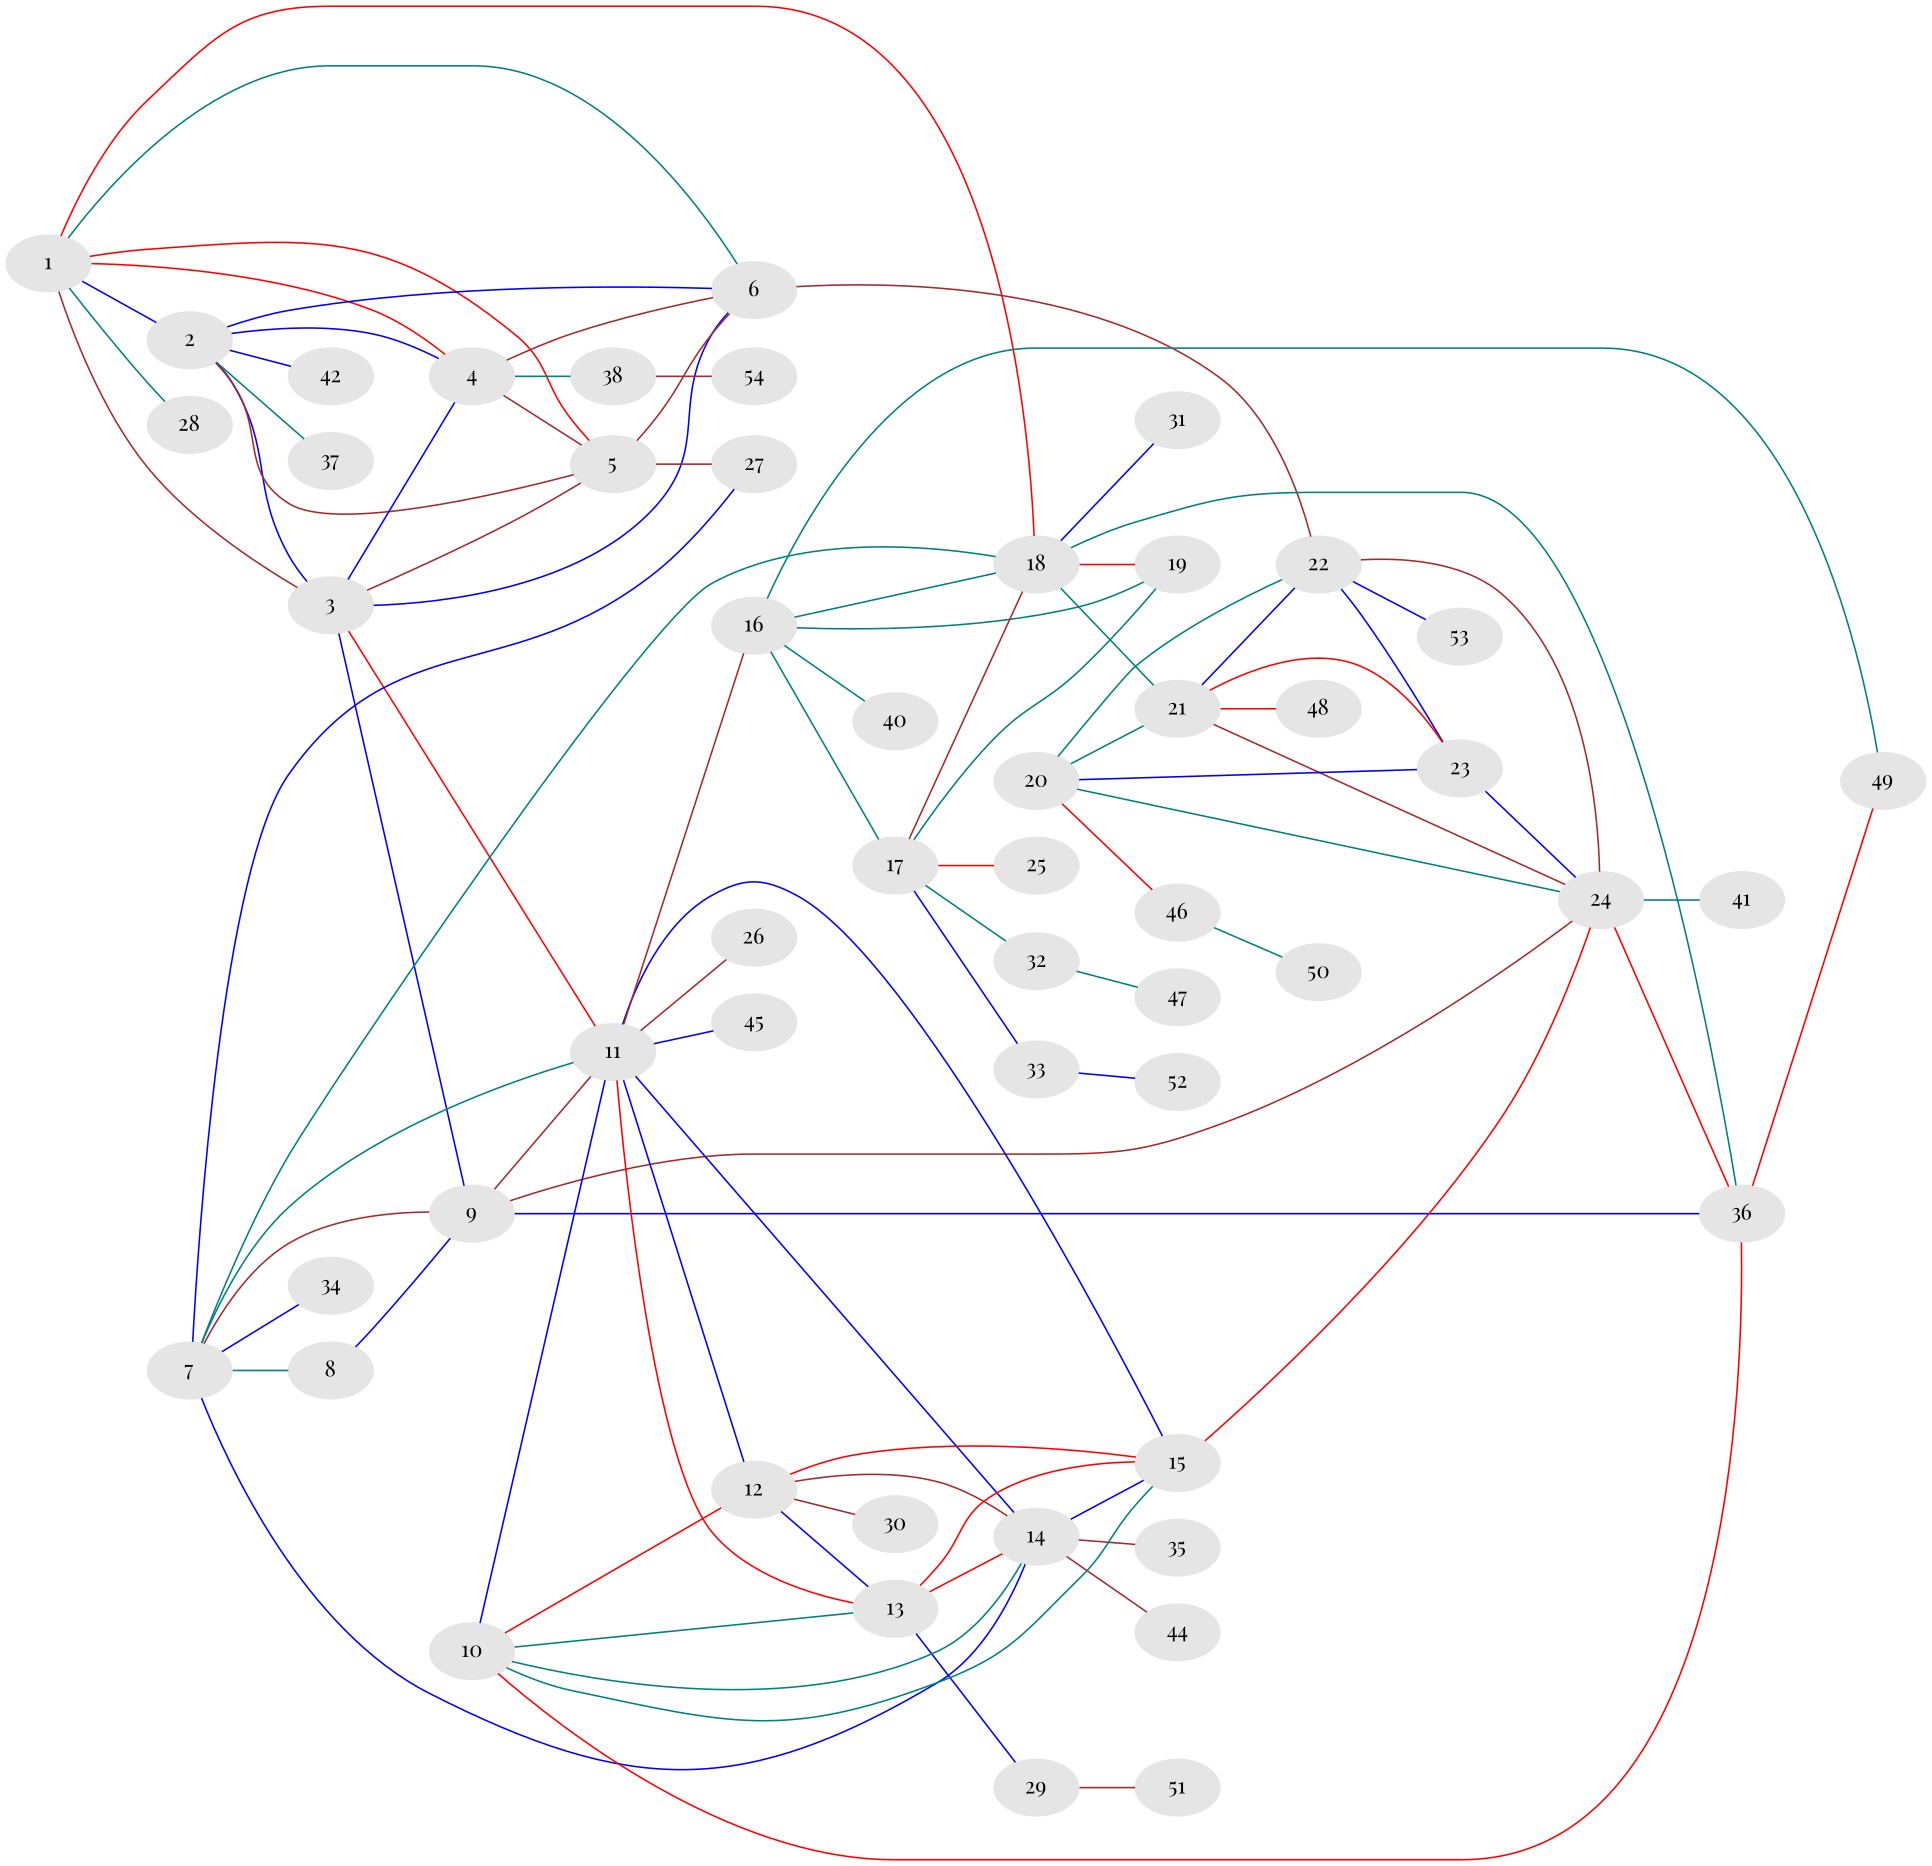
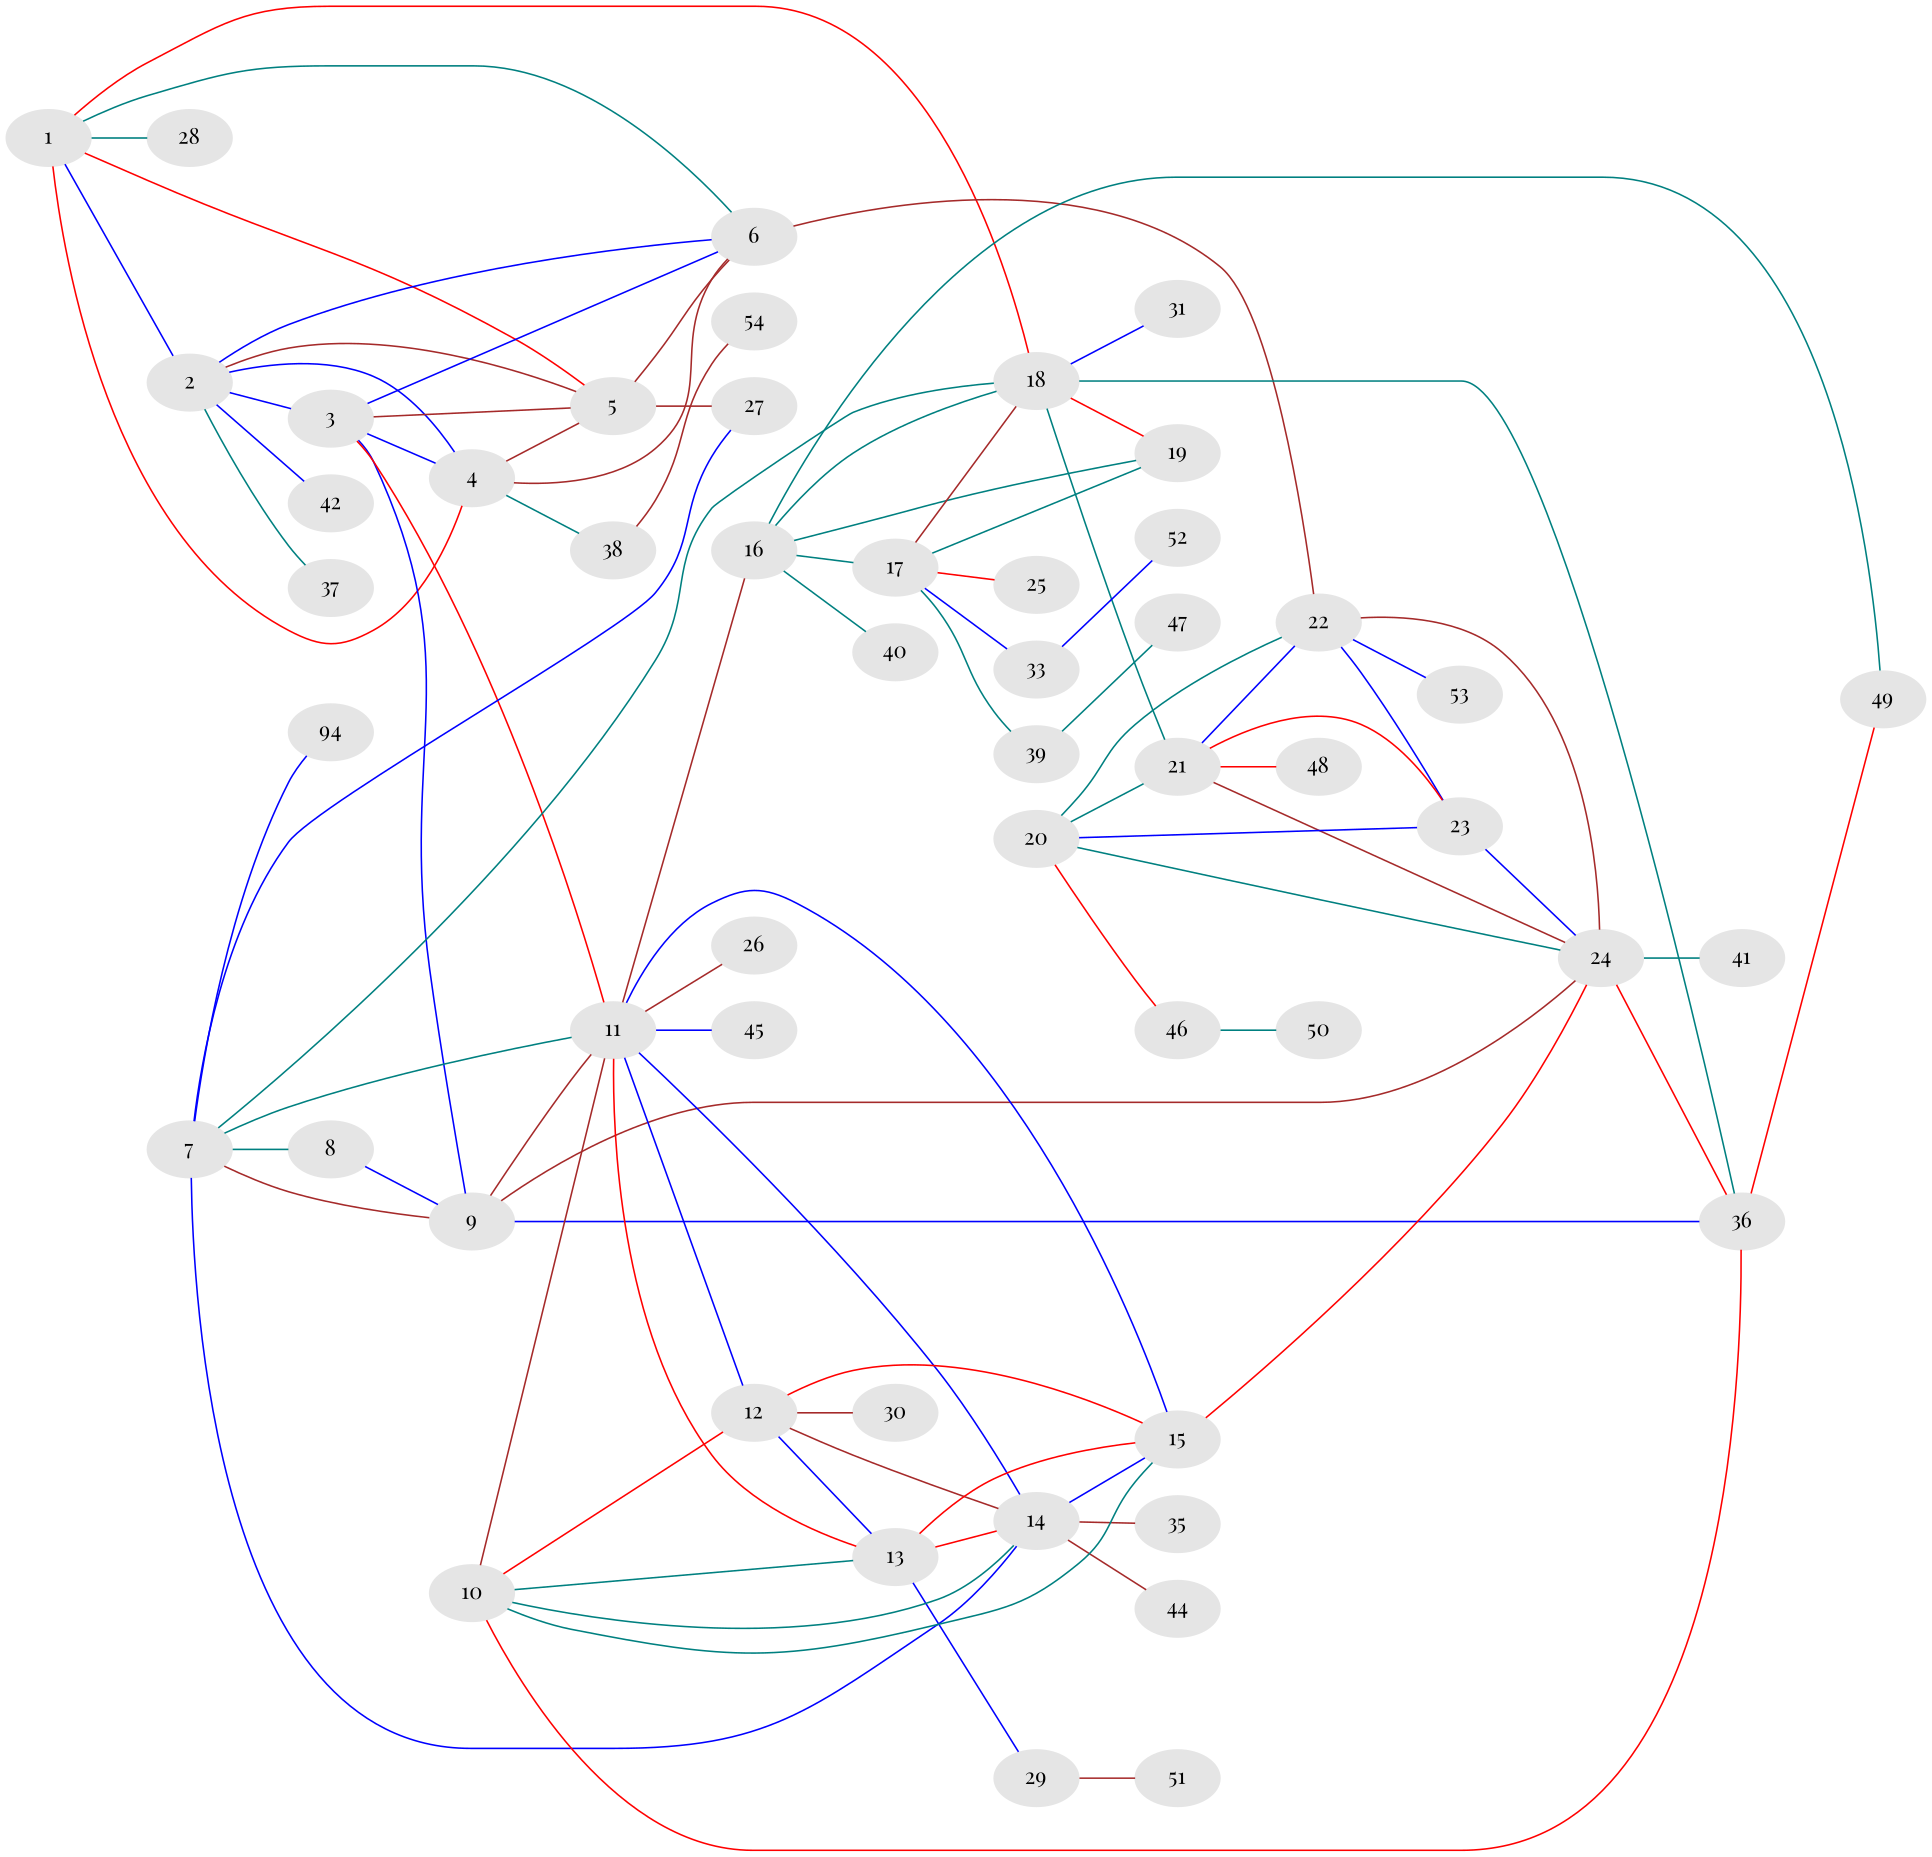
(146, 465) -> none
(1036, 961) -> (1036, 754)
(331, 1286) -> (331, 732)
(543, 1352) -> (543, 1312)
